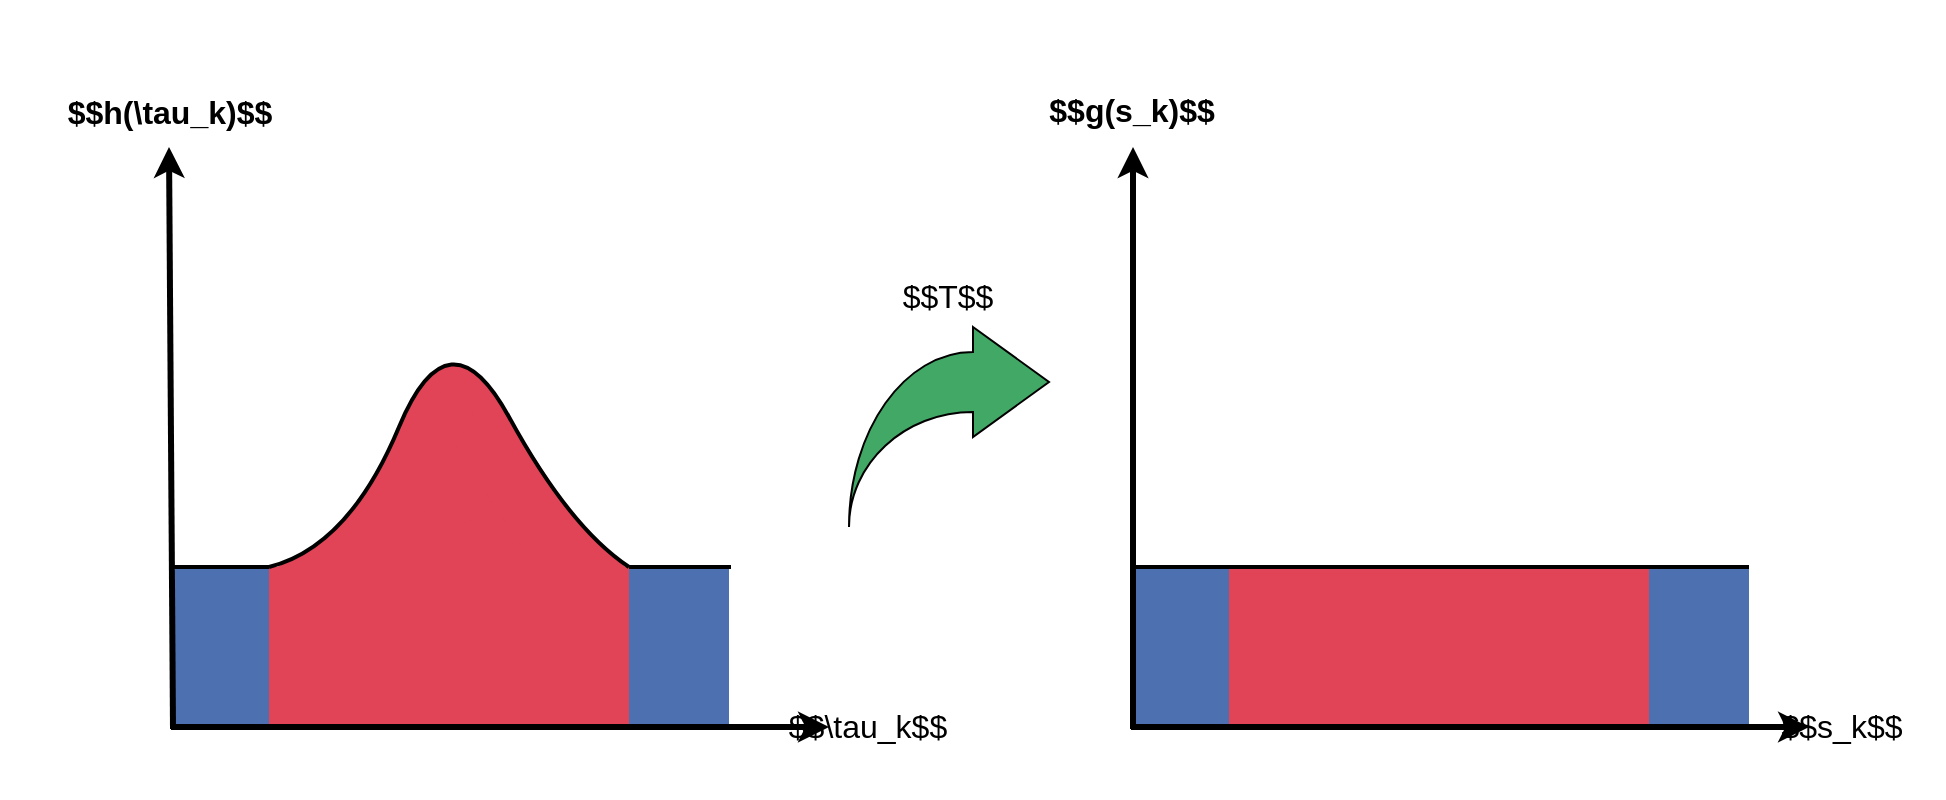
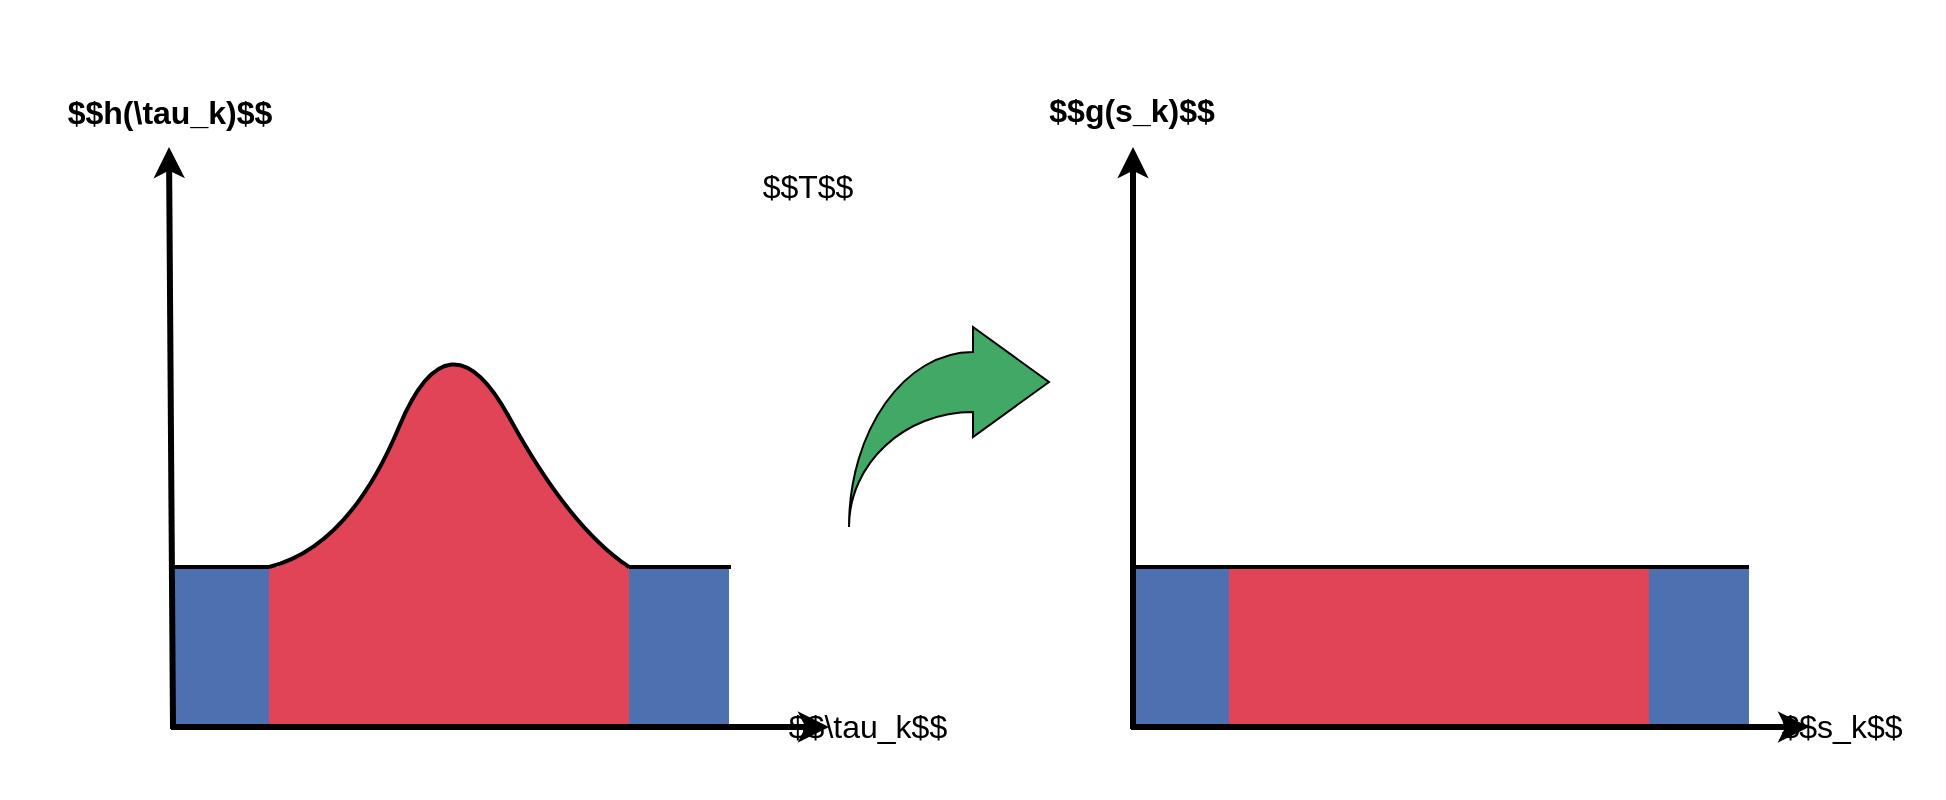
(949, 297) -> (809, 187)
